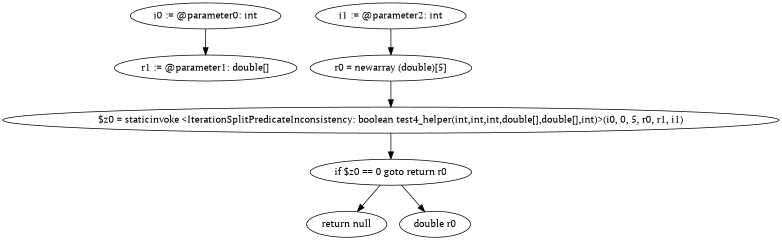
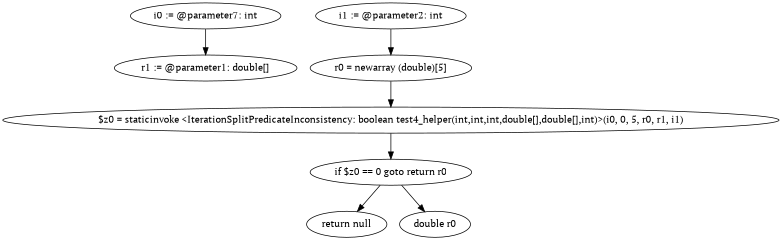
(206, 16) -> (206, 16)
